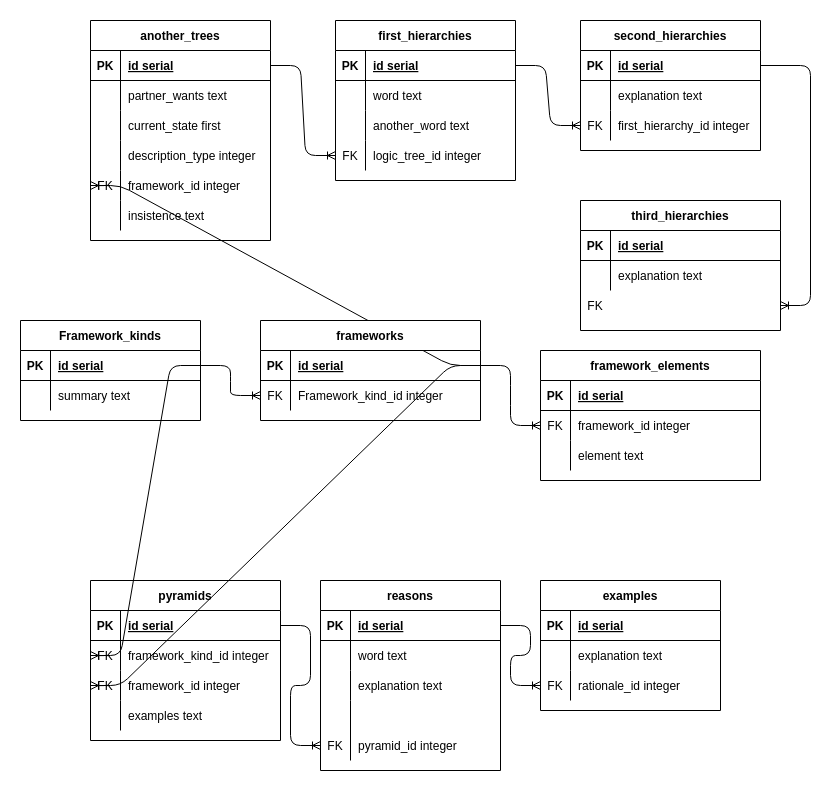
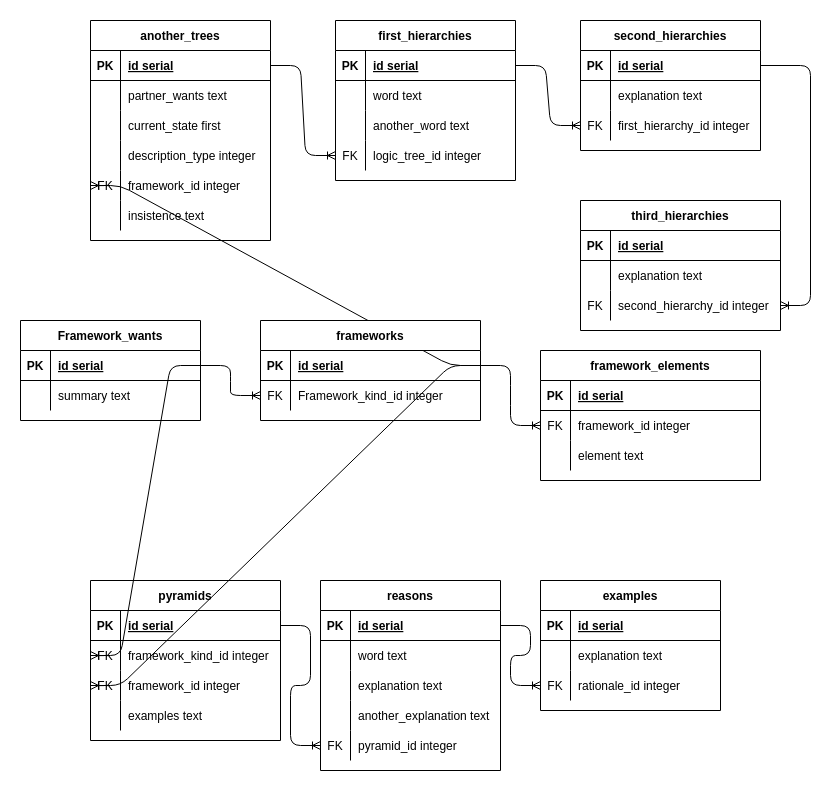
none -> (696, 306)
(110, 336) -> (110, 336)
none -> (426, 716)
